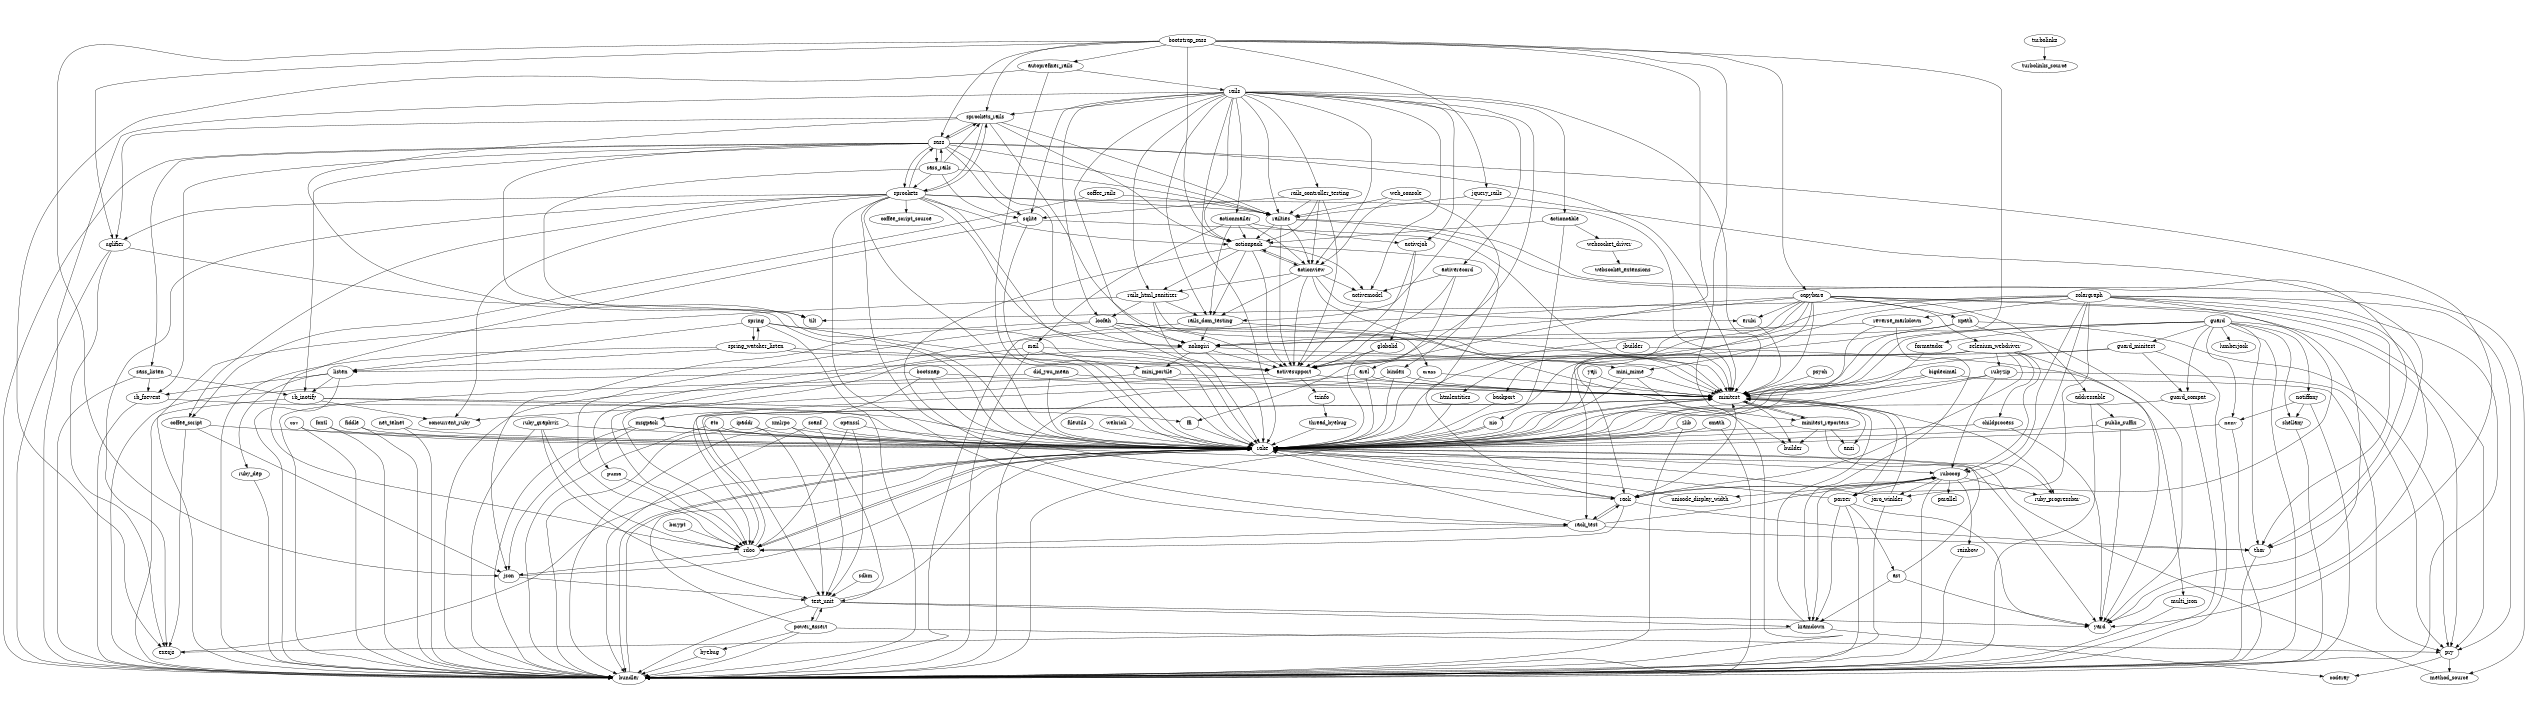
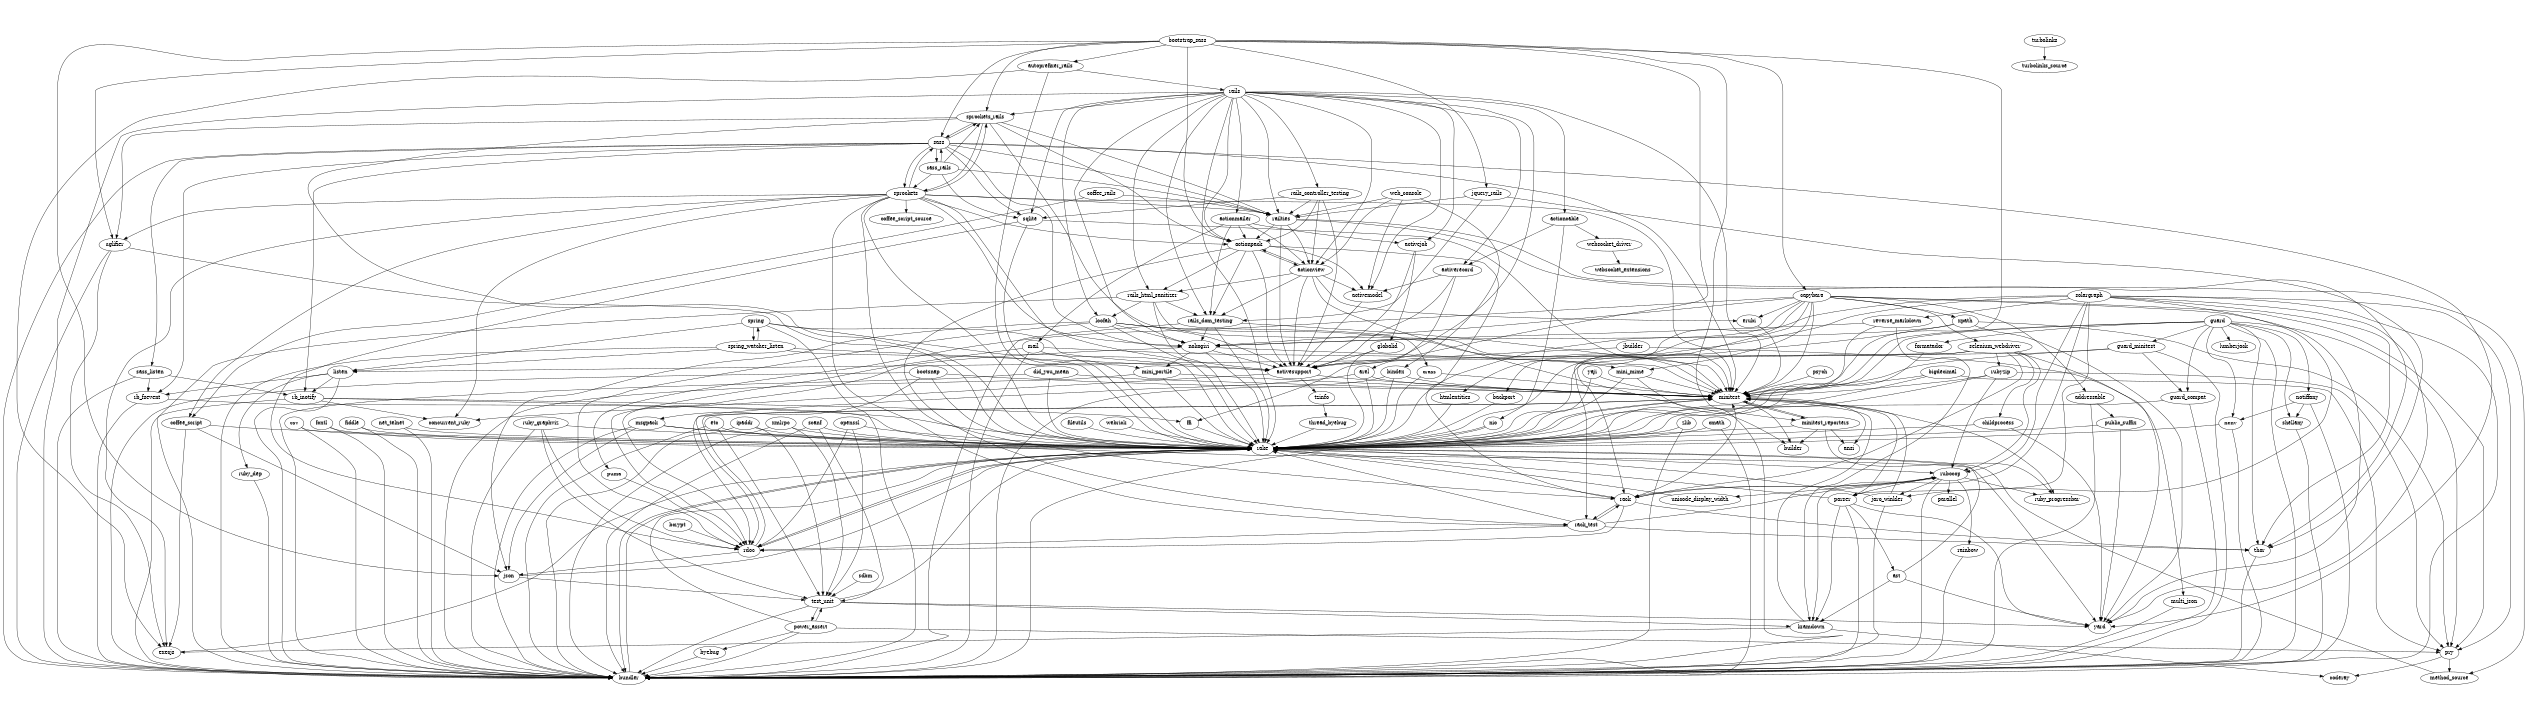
(1408, 232) -> (1513, 244)
none -> (1382, 239)
(813, 321) -> none
none -> (1247, 371)
